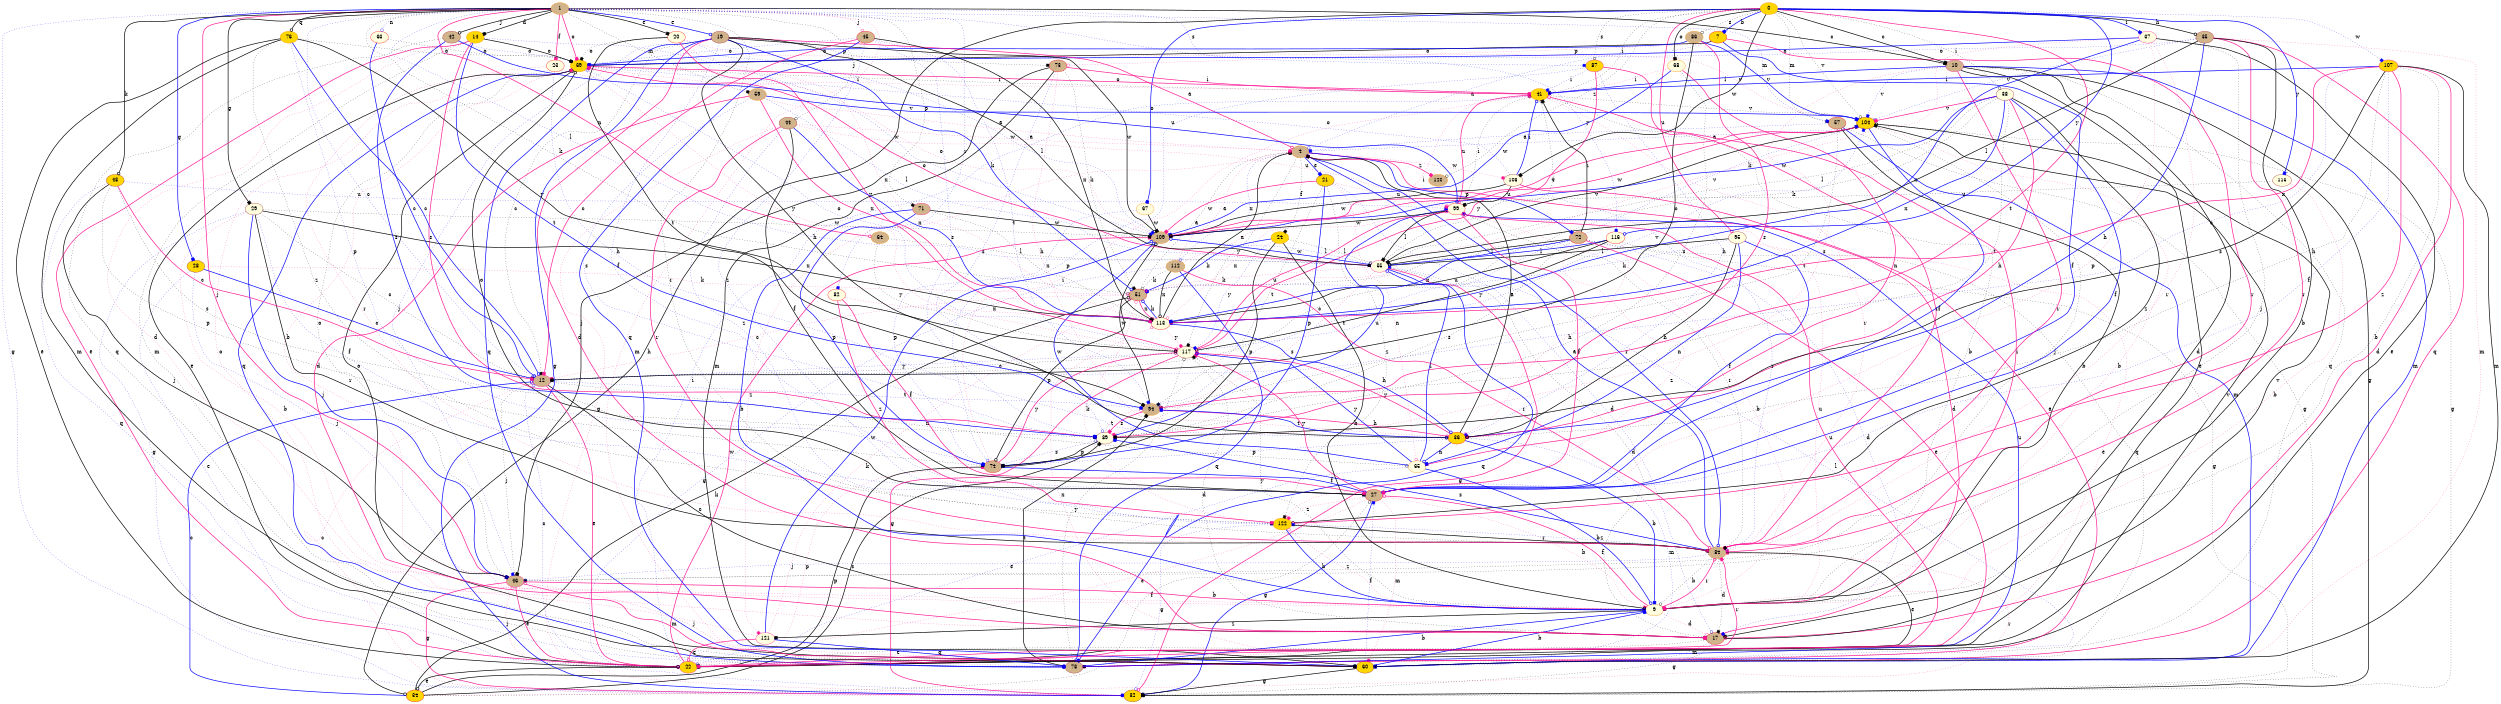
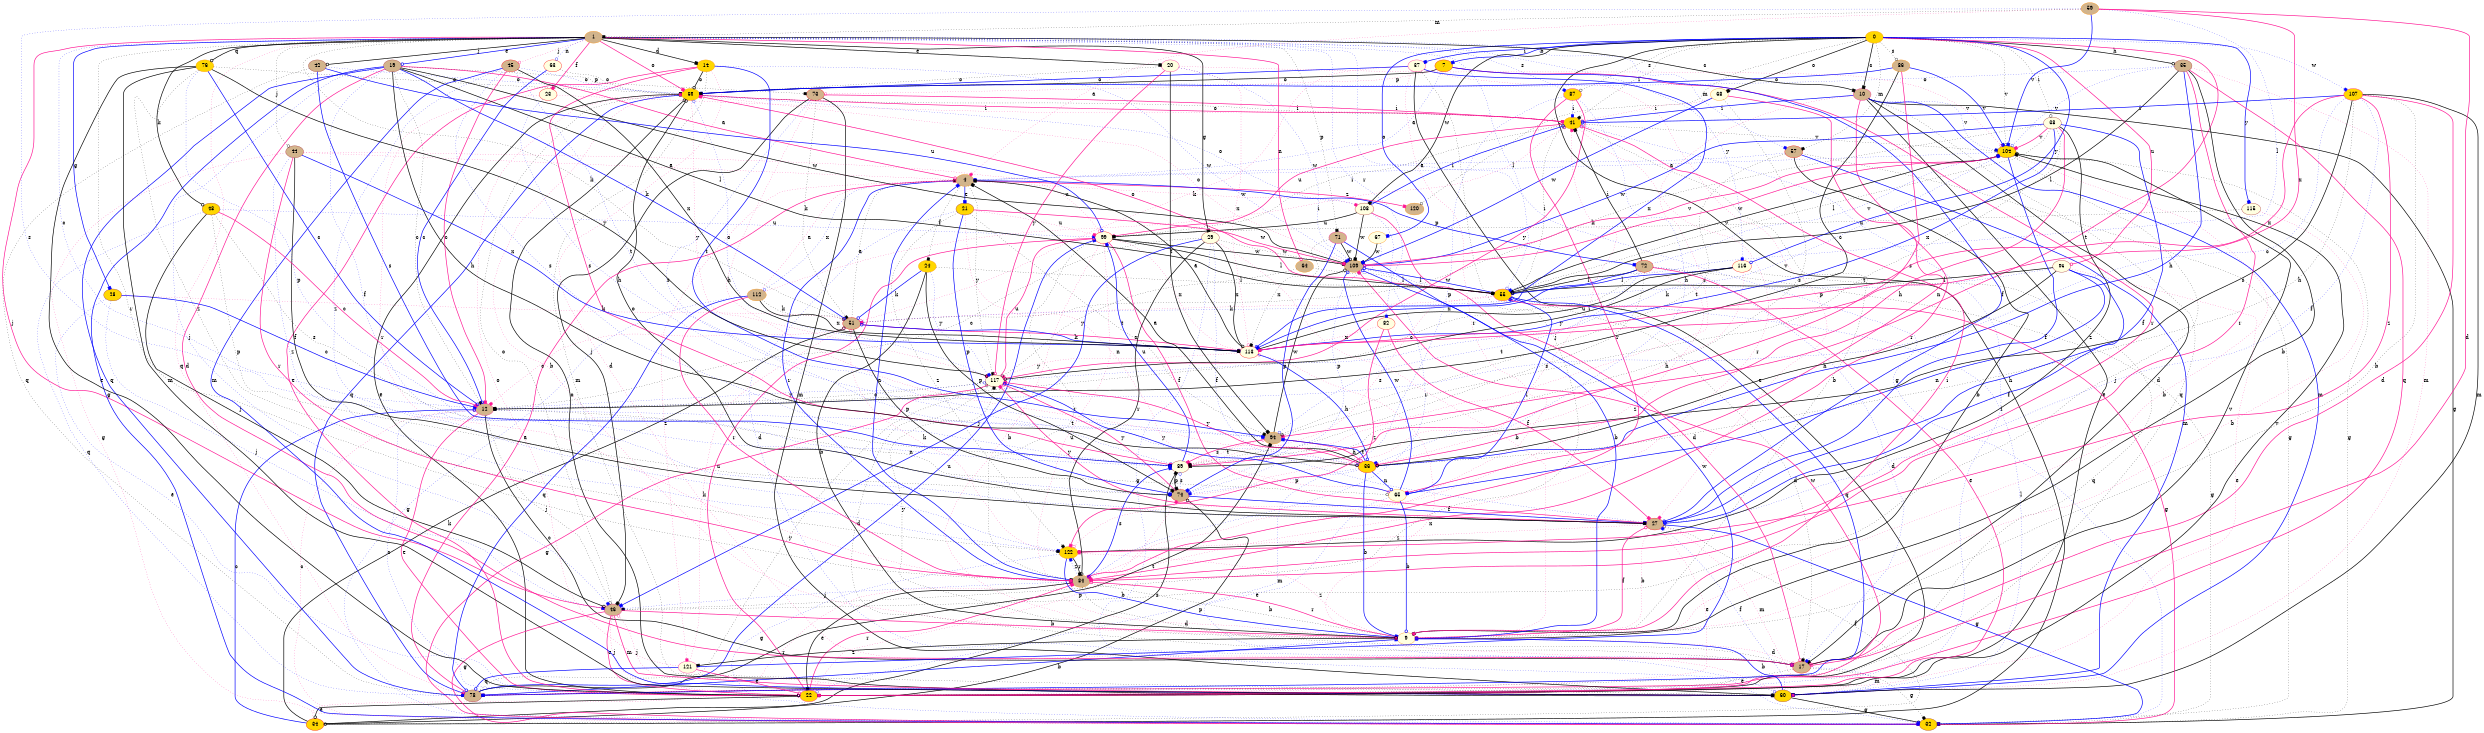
(676, 37) -> (1170, 66)
(628, 44) -> (1343, 22)
(1380, 266) -> (1503, 295)
